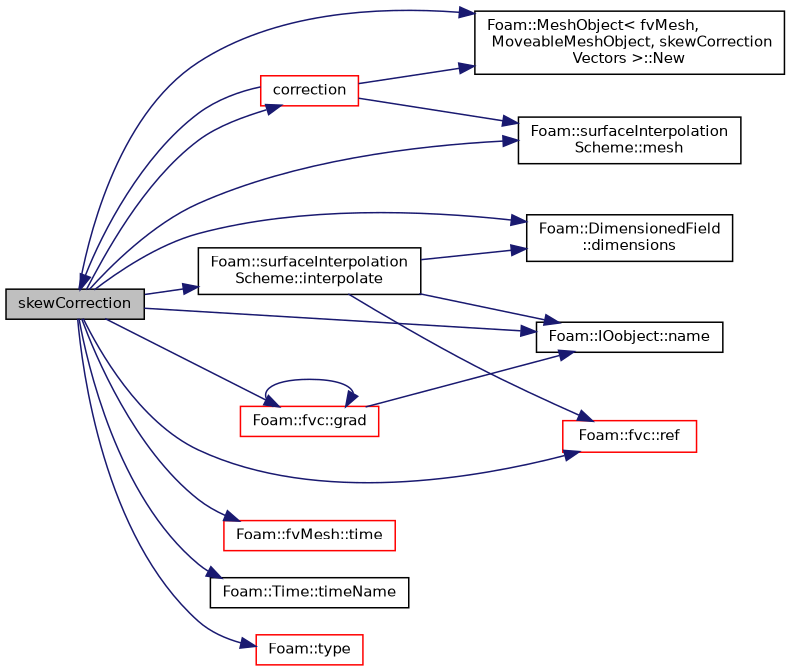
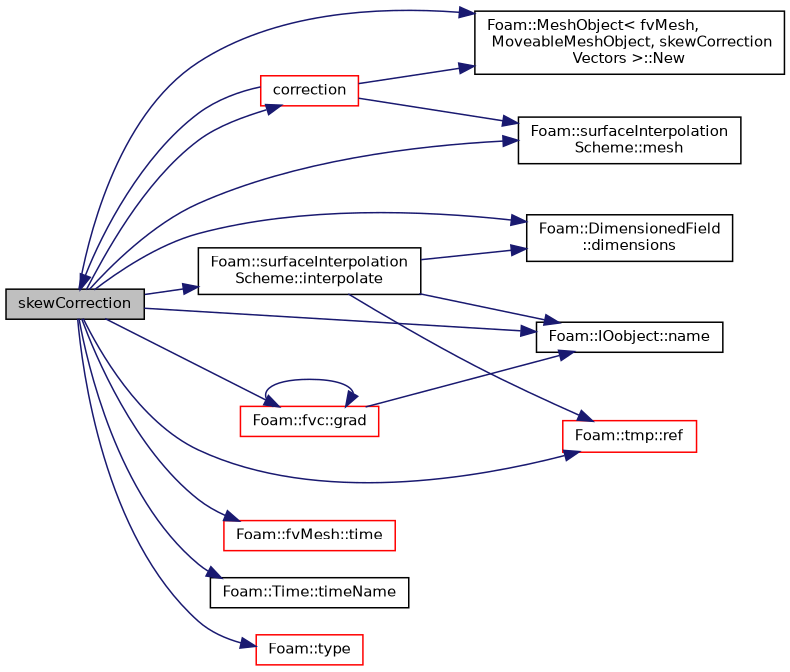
(630, 436) -> (630, 436)
